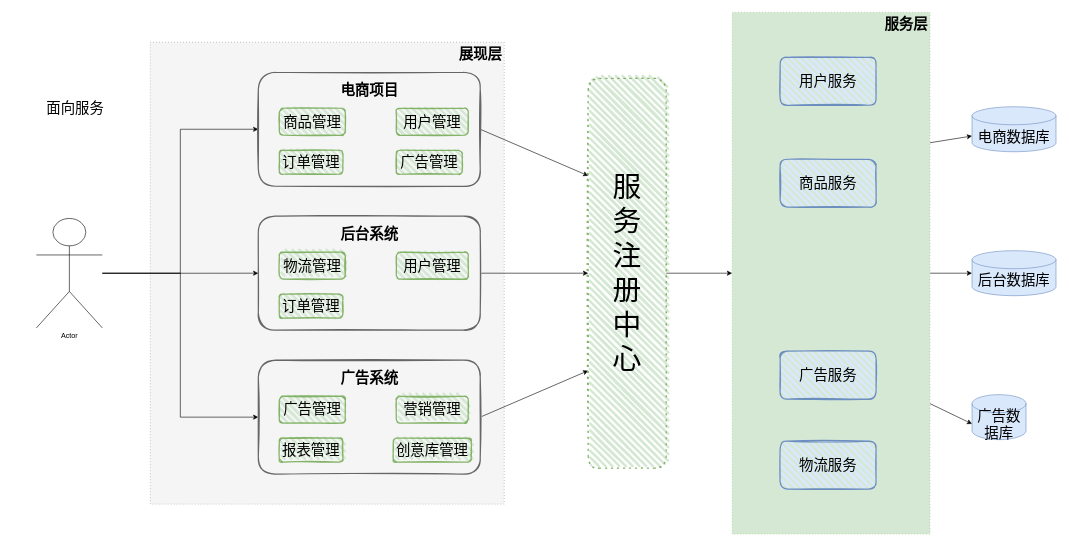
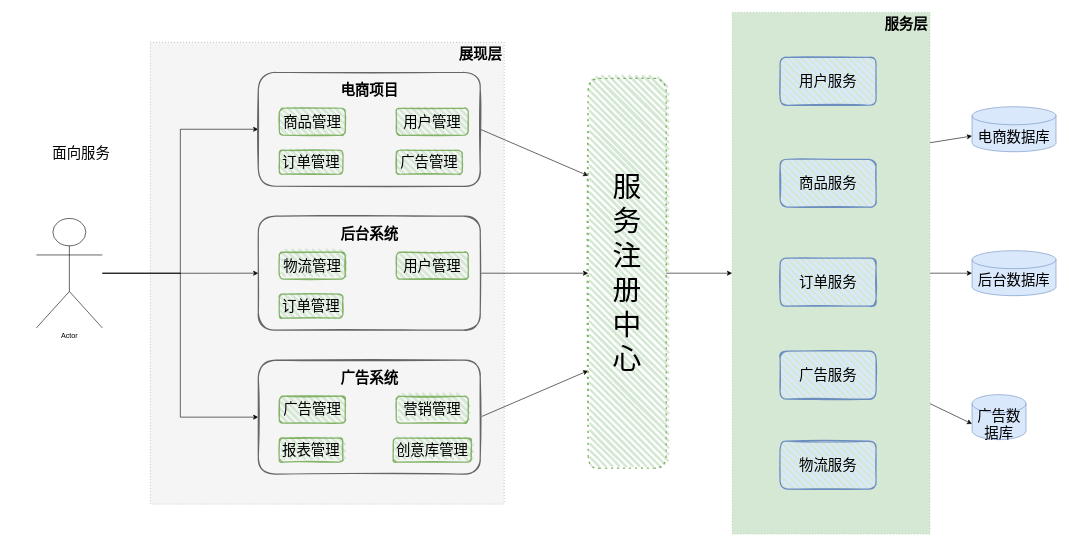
(75, 108) -> (81, 153)
none -> (828, 282)
